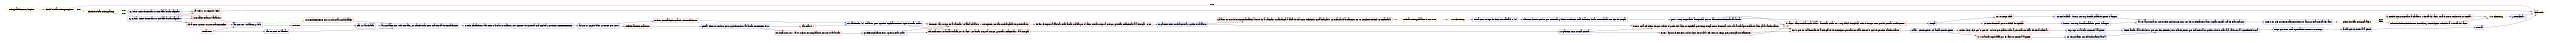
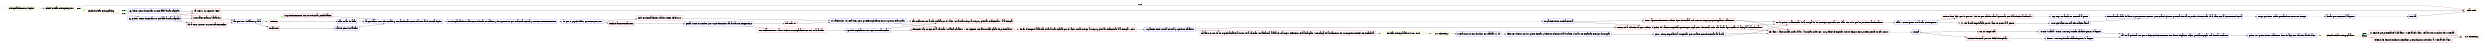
(2519, 17) -> none
(296, 26) -> (274, 21)
(223, 29) -> (261, 25)
